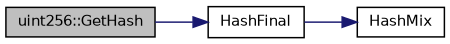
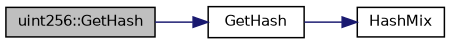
(256, 22) -> (256, 22)
